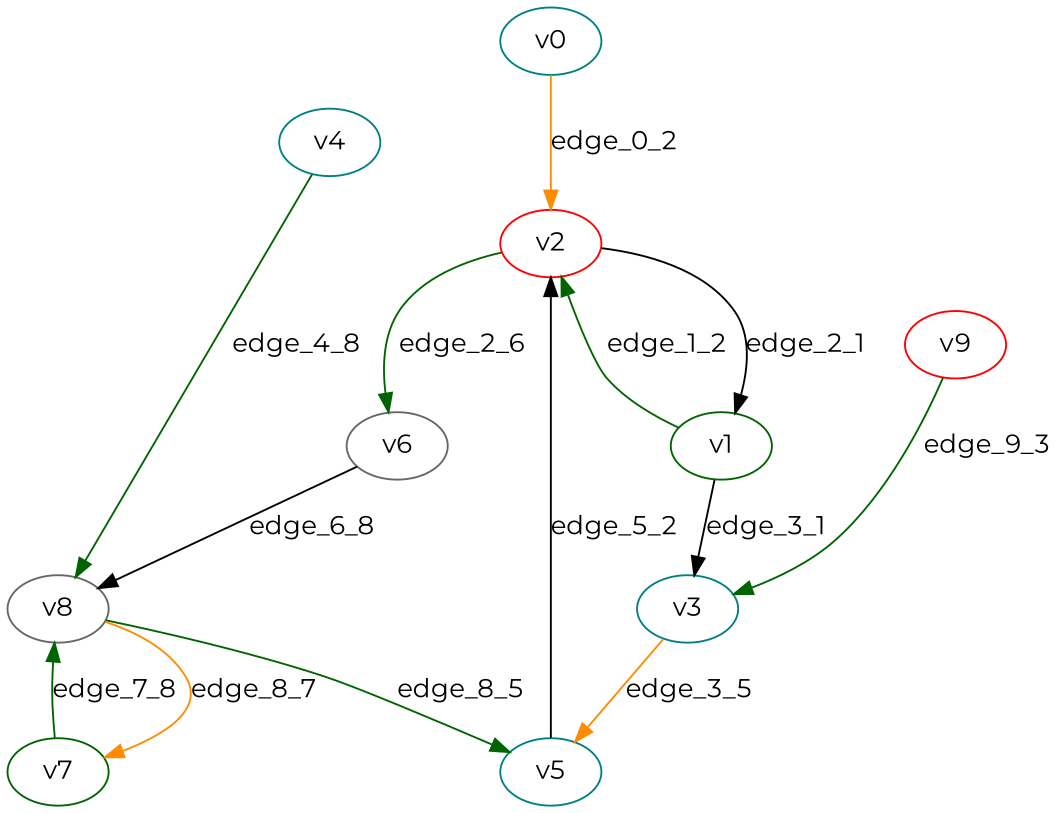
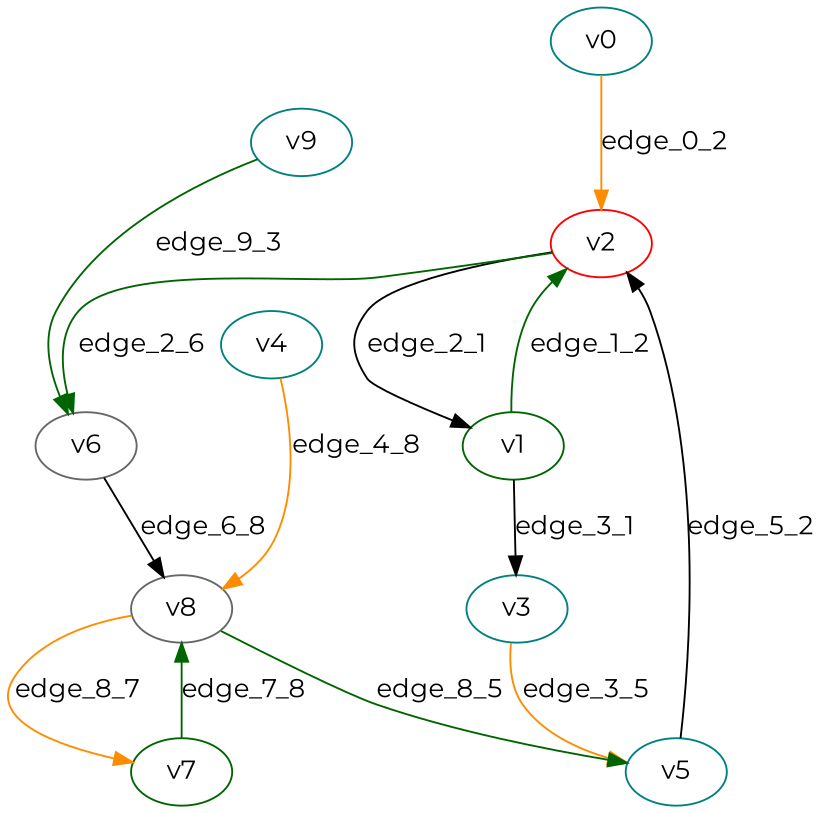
(956, 345) -> (302, 142)
(199, 368) -> (289, 486)
(869, 504) -> (109, 246)
